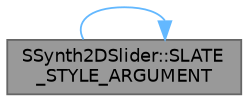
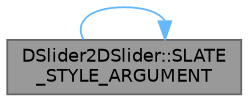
(124, 67) -> (124, 67)
